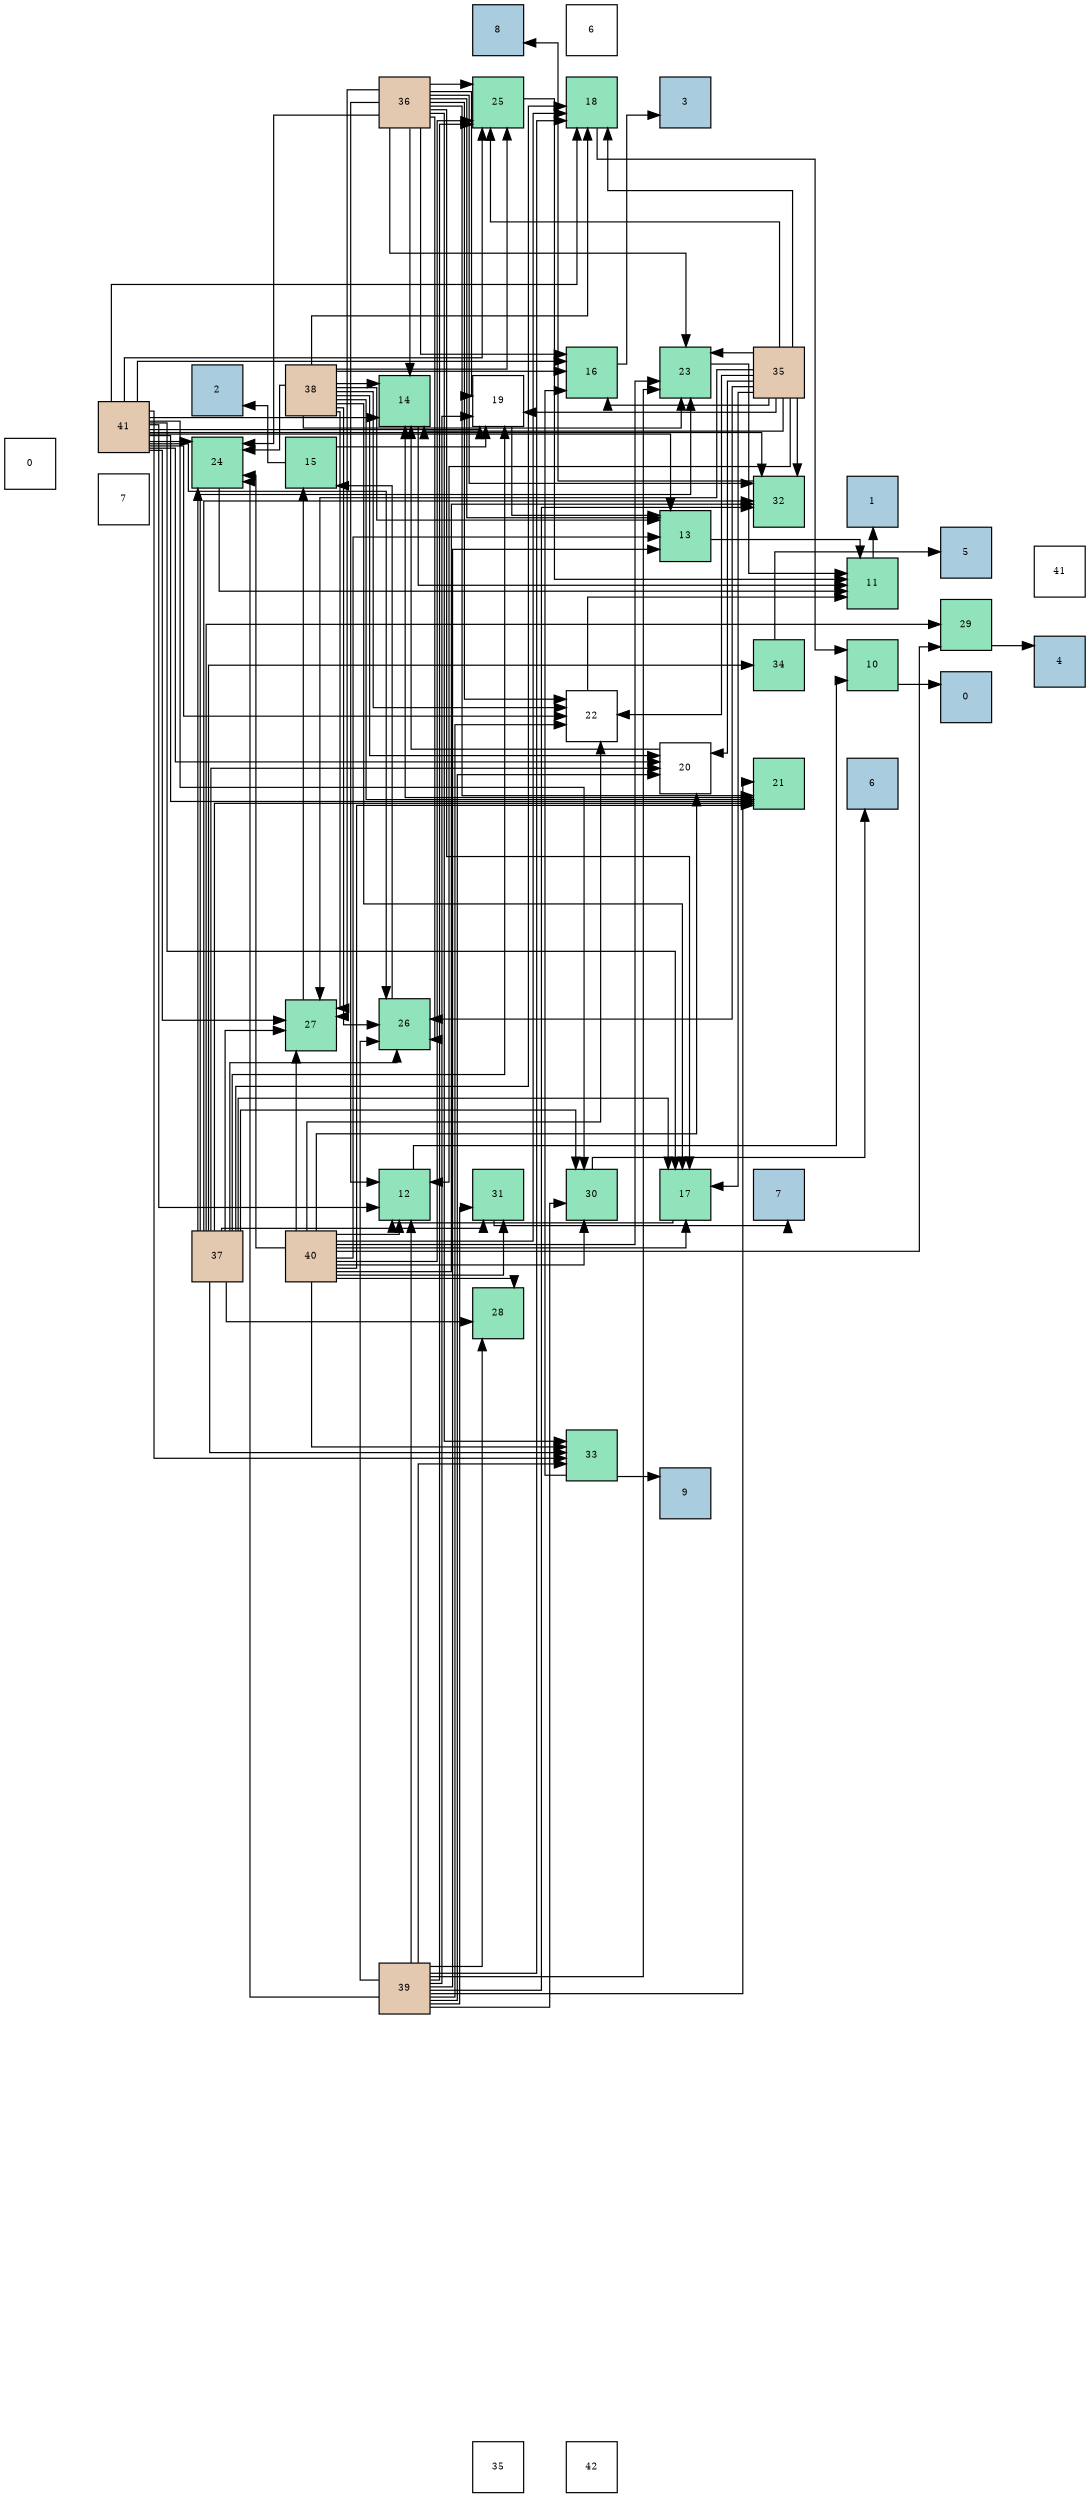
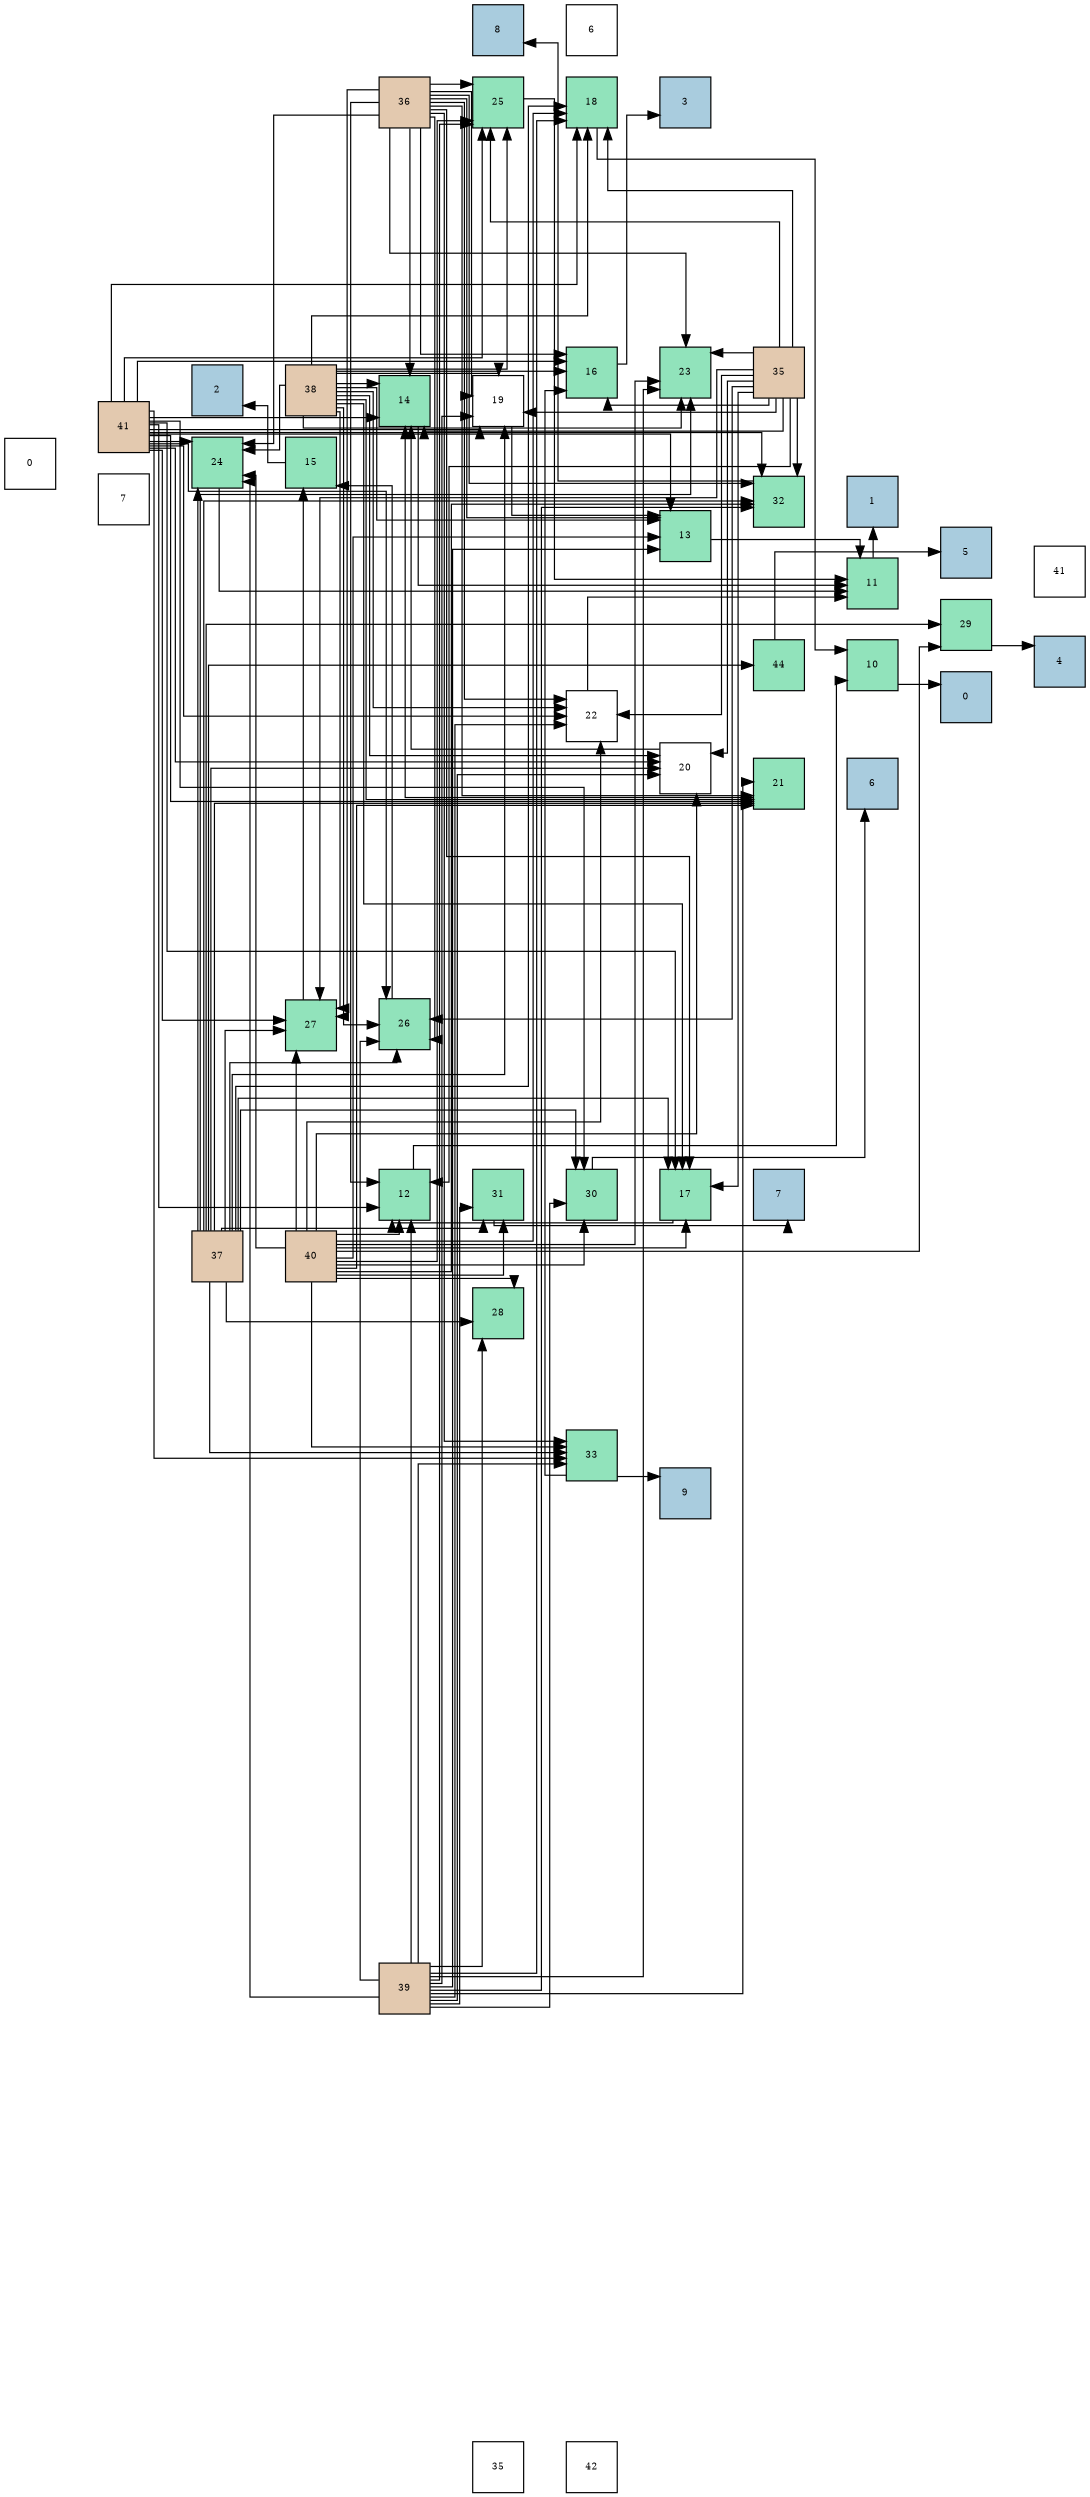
(427, 447) -> (418, 373)
(749, 493) -> none
(779, 665) -> (779, 665)
